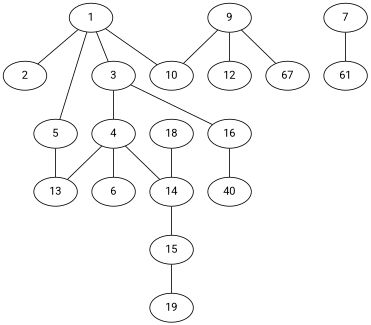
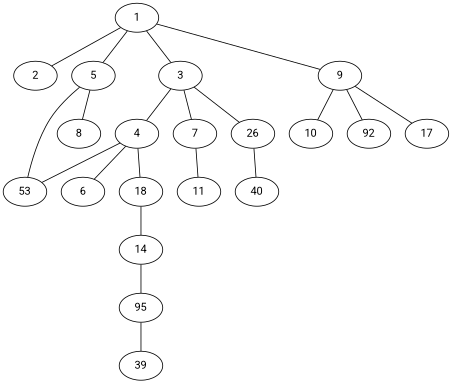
(131, 47) -> (238, 47)
(230, 76) -> (369, 134)
(288, 76) -> (427, 134)
(346, 76) -> (199, 192)
none -> (188, 105)
none -> (79, 134)
(230, 134) -> (253, 134)
(142, 163) -> (139, 163)
(56, 192) -> (25, 192)
(172, 250) -> (141, 308)
(172, 308) -> (141, 366)
